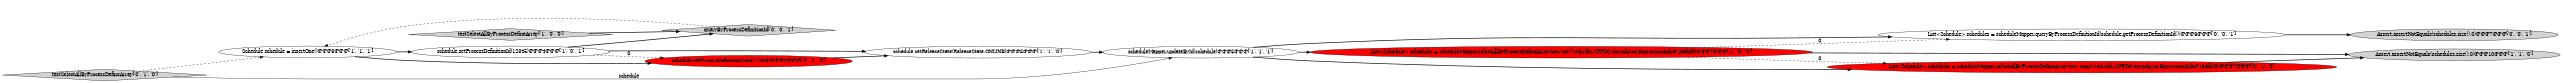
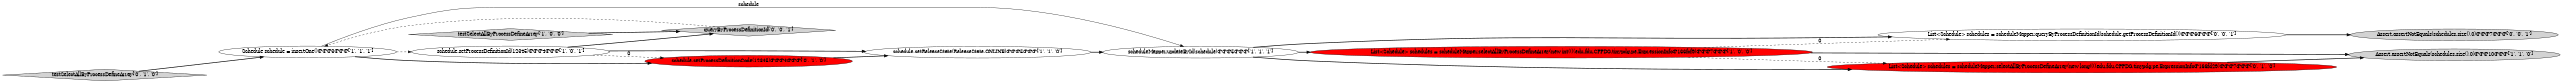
(402, 52) -> (402, 52)
(200, 64) -> (200, 64)
(672, 79) -> (750, 7)
